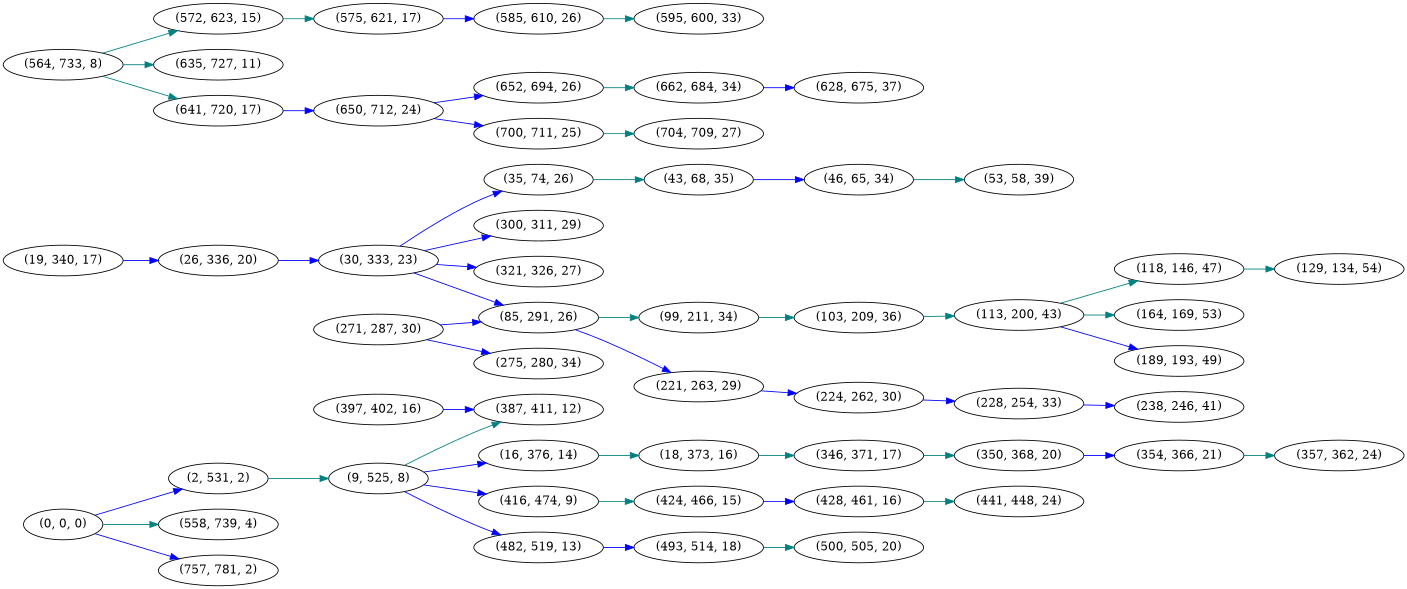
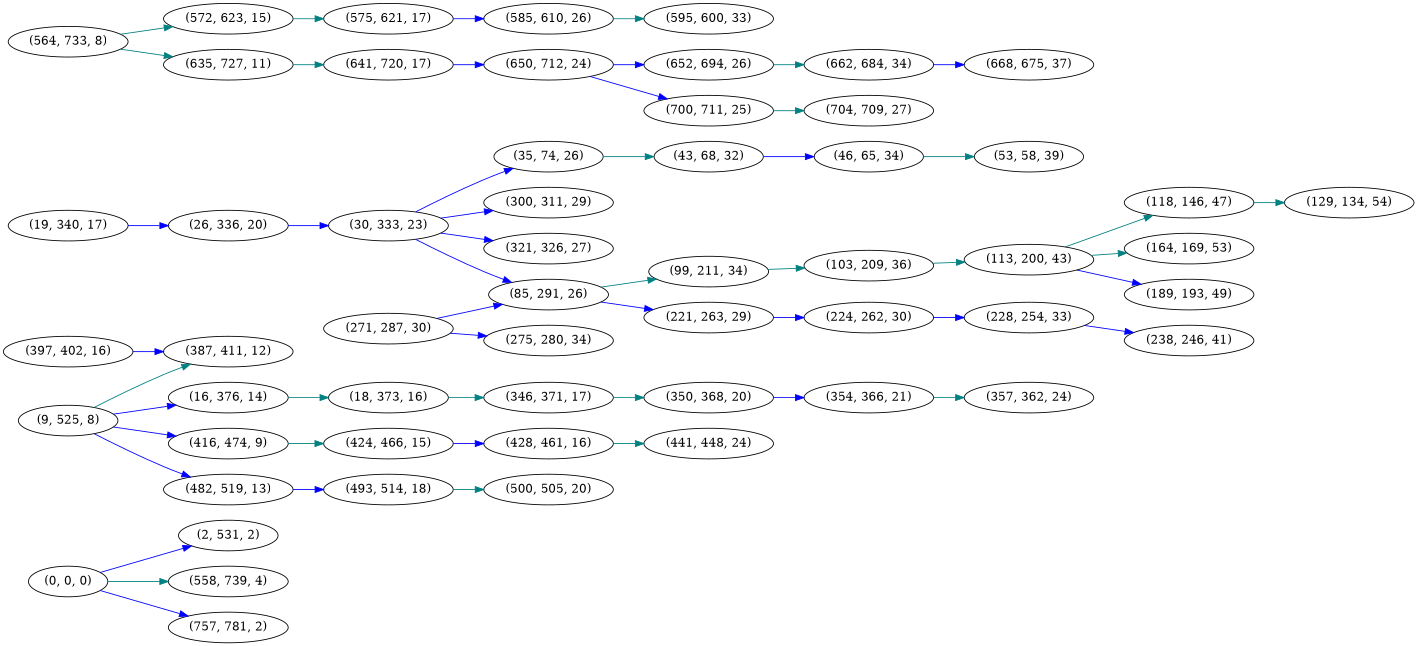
(136, 86) -> (304, 65)
(859, 88) -> (1029, 65)
(699, 180) -> (709, 157)
(294, 478) -> none
